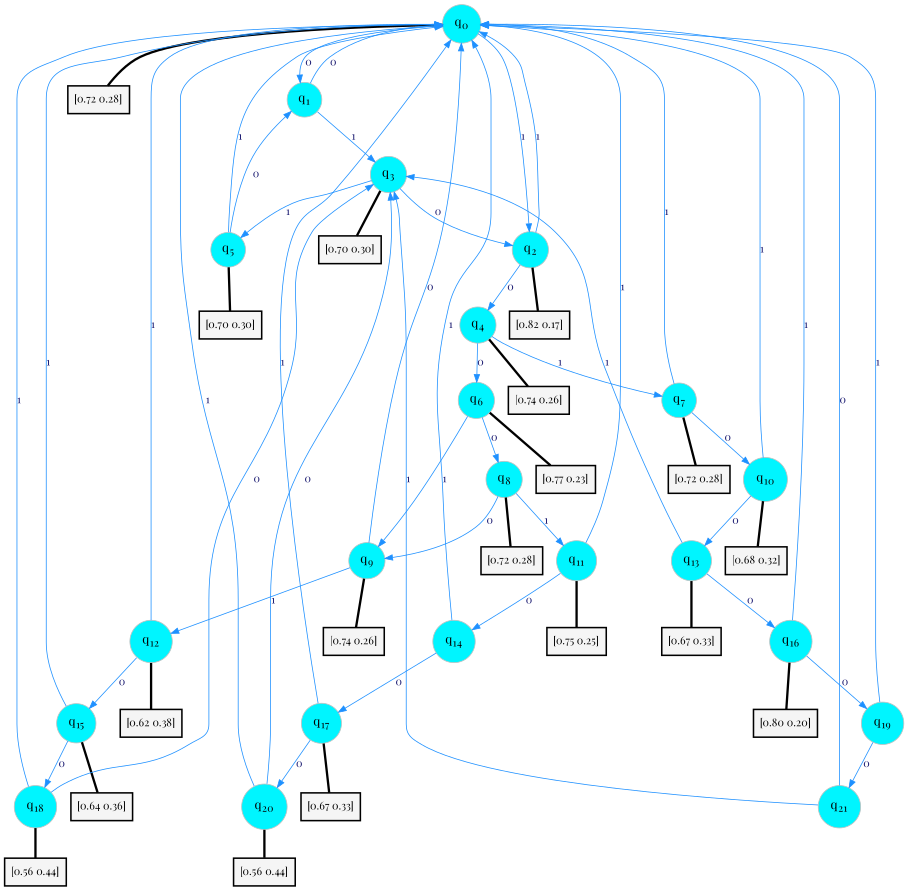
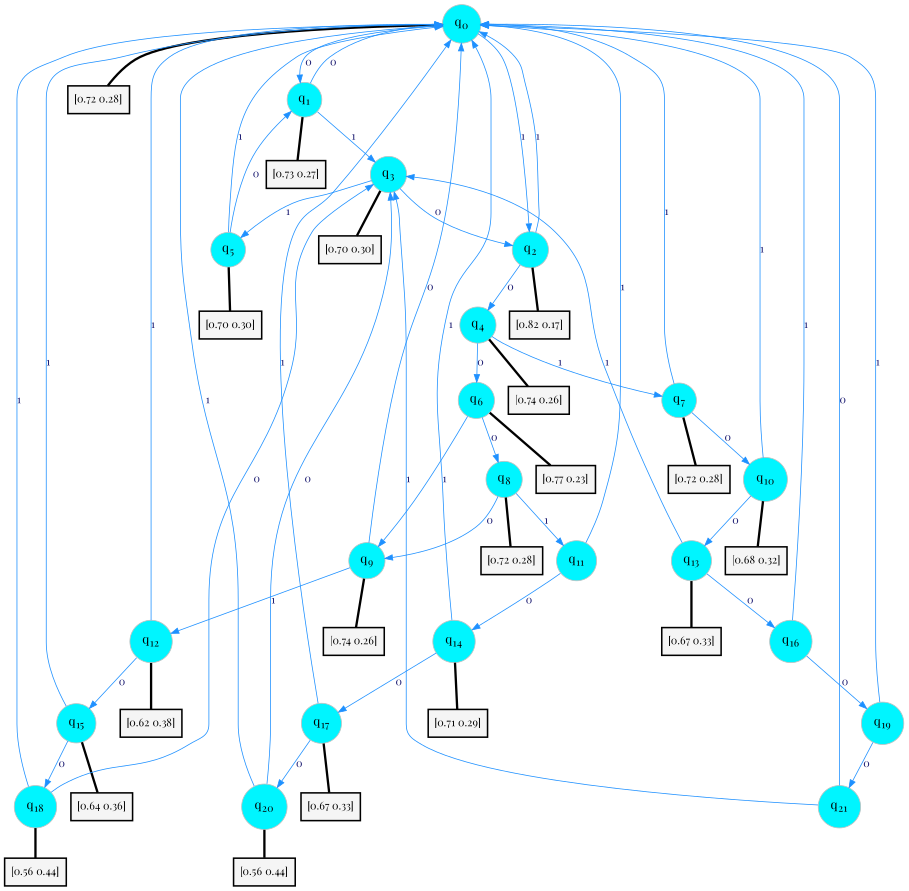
none -> (296, 174)
(577, 641) -> none
none -> (458, 723)
(785, 723) -> none
